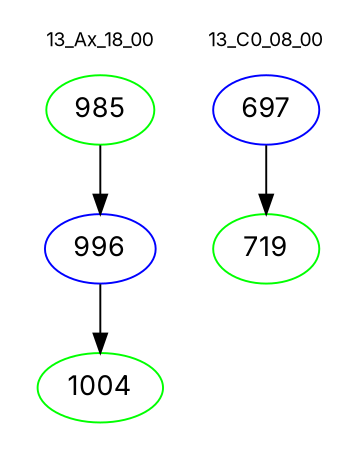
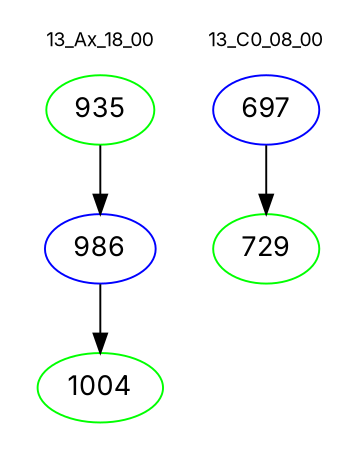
(100, 110) -> (100, 110)
(100, 249) -> (100, 249)
(266, 249) -> (266, 249)
